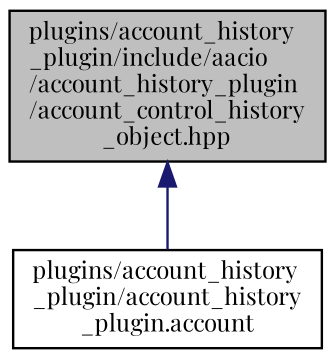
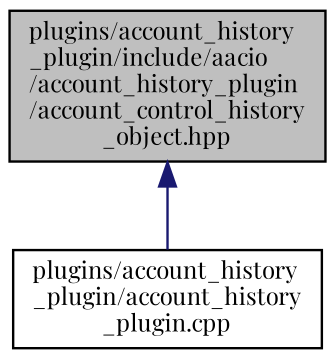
(168, 299) -> (168, 299)
